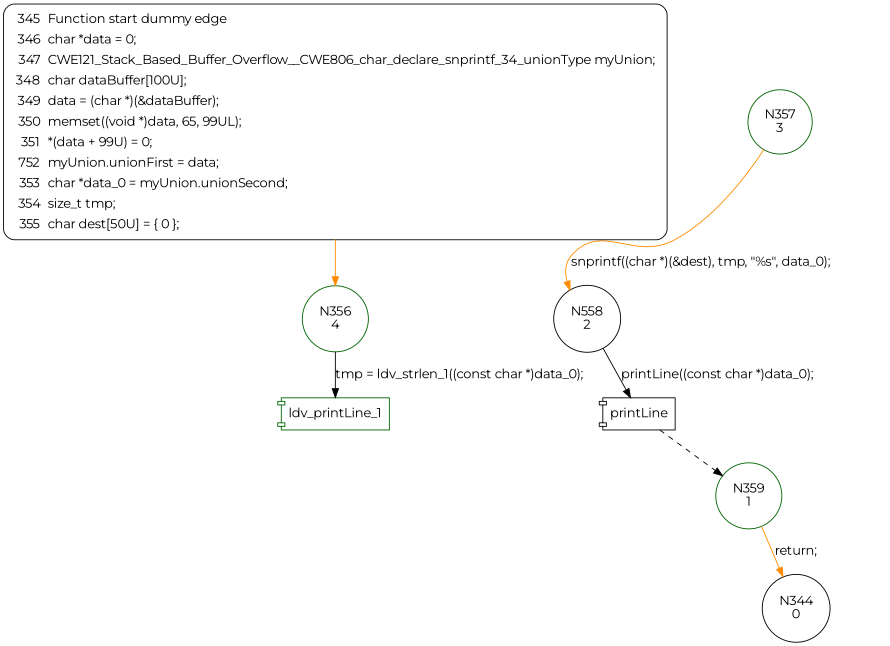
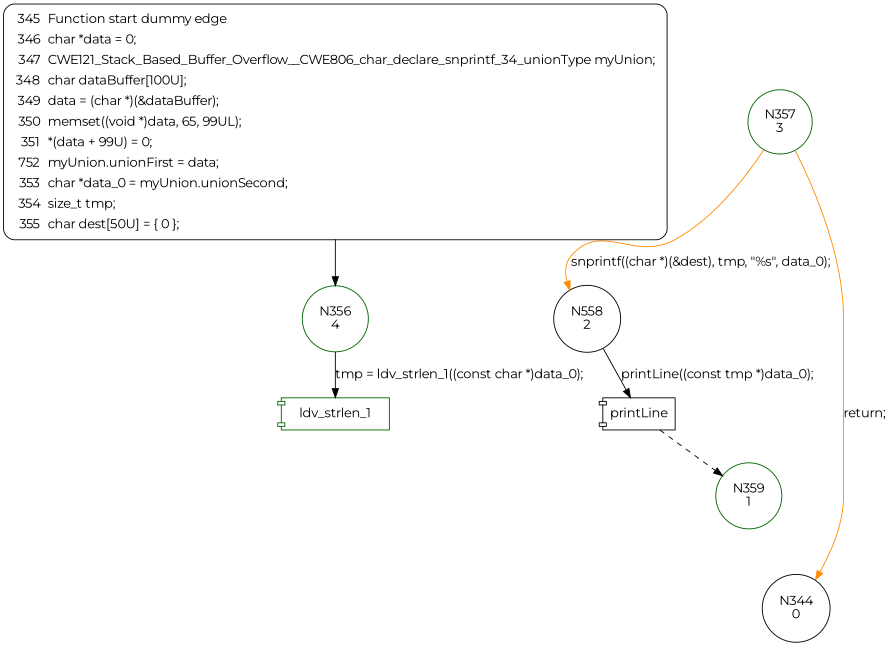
(335, 258) -> (335, 258)
(718, 375) -> (718, 375)
(335, 414) -> (335, 414)
(770, 547) -> (843, 359)
